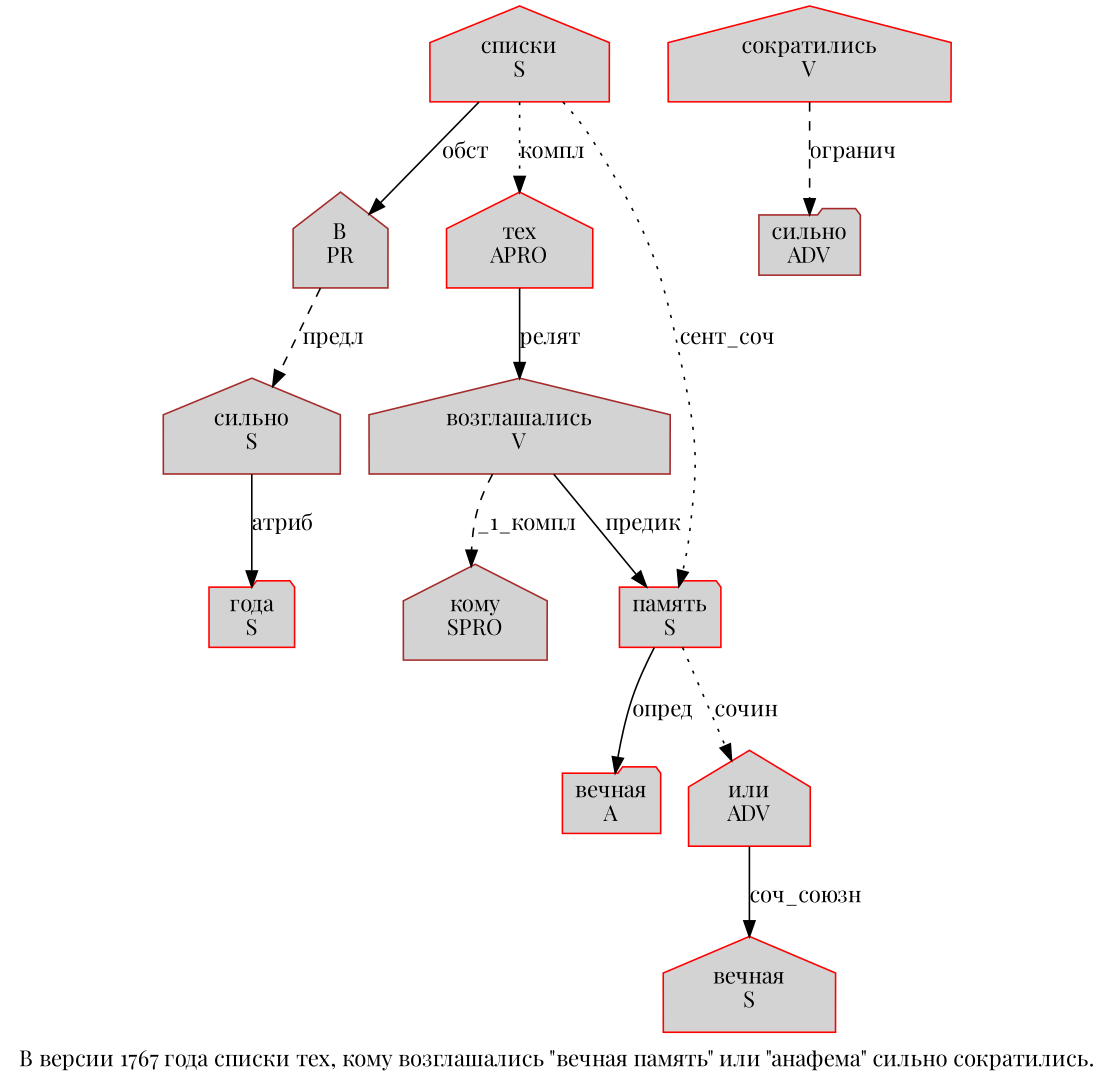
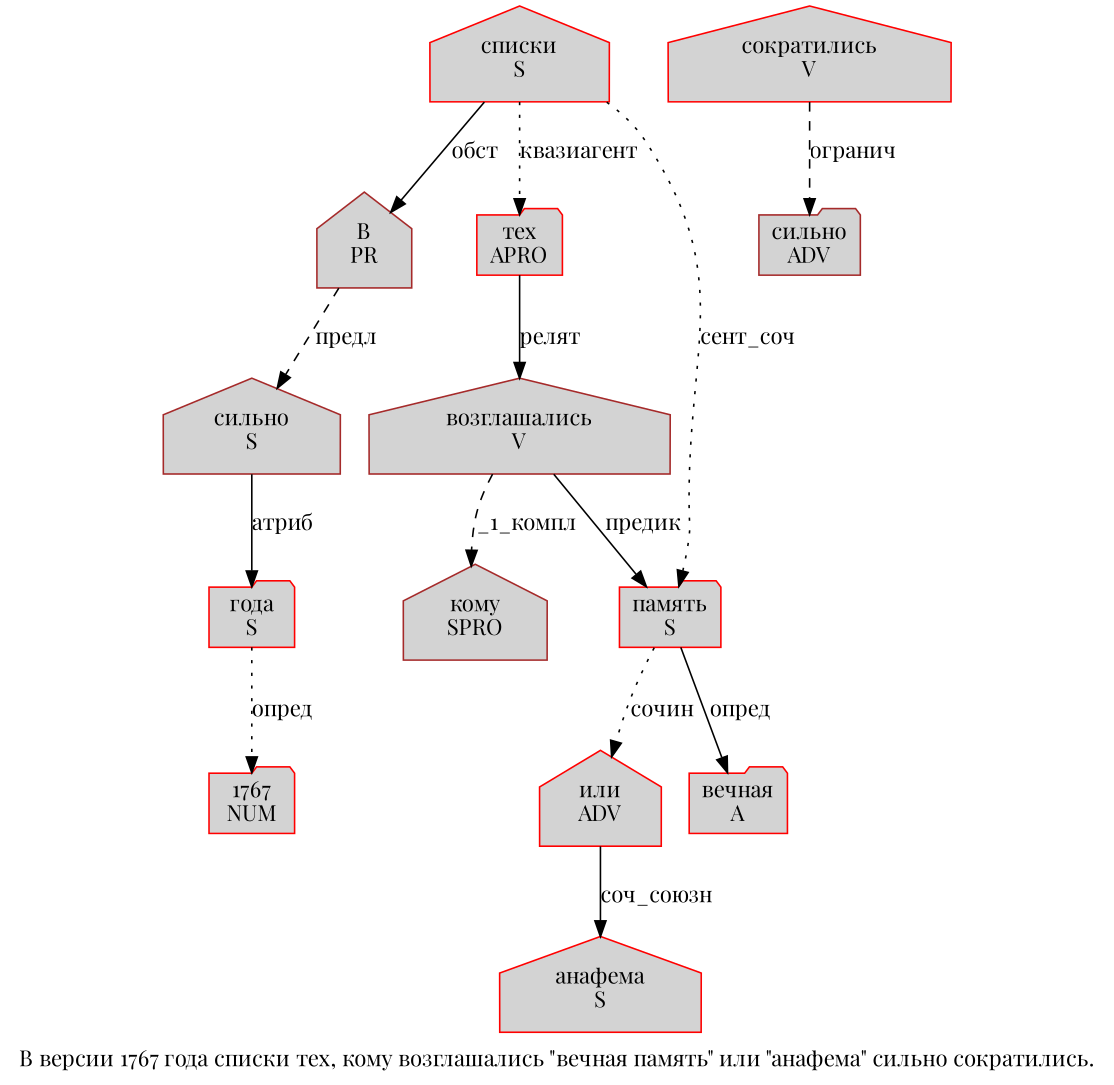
(553, 152) -> (579, 152)
(520, 245) -> (520, 245)
none -> (252, 803)
(749, 989) -> (600, 989)
